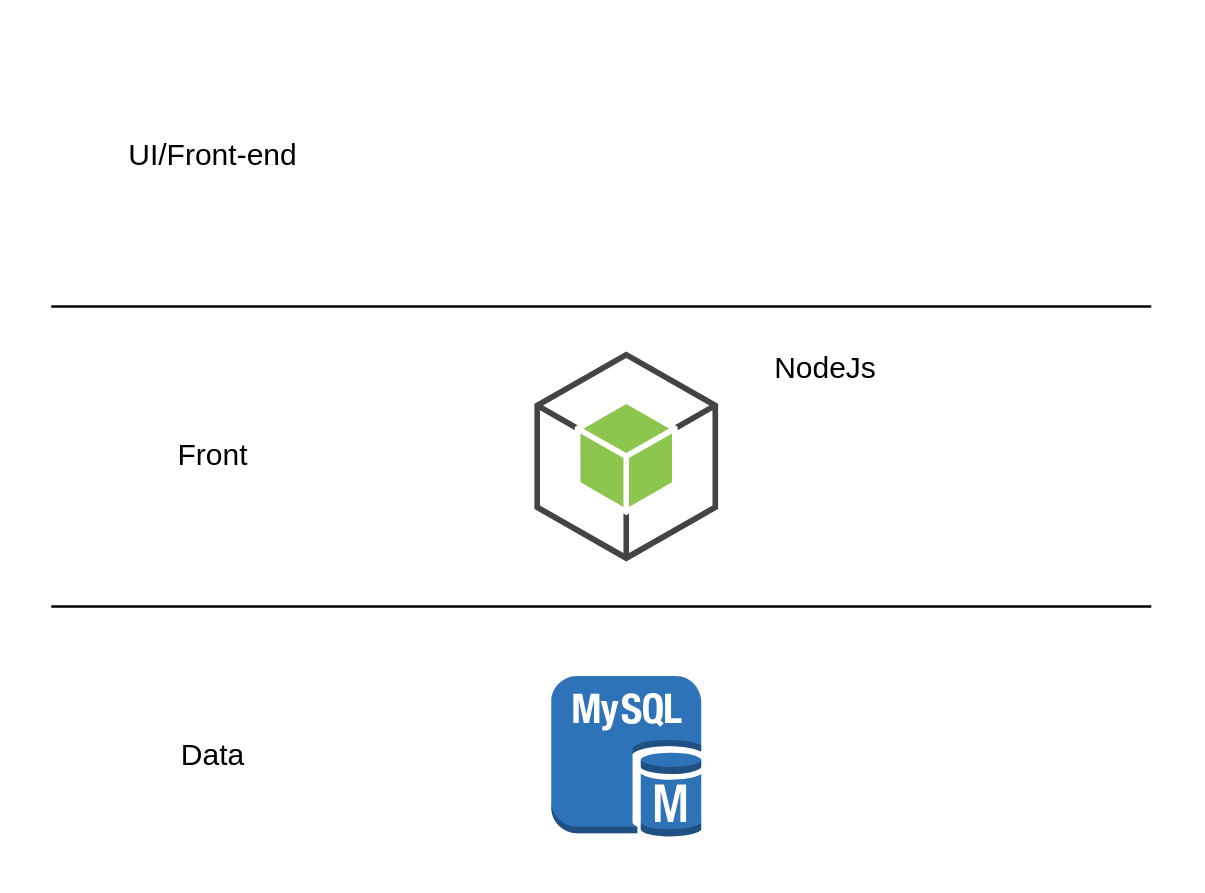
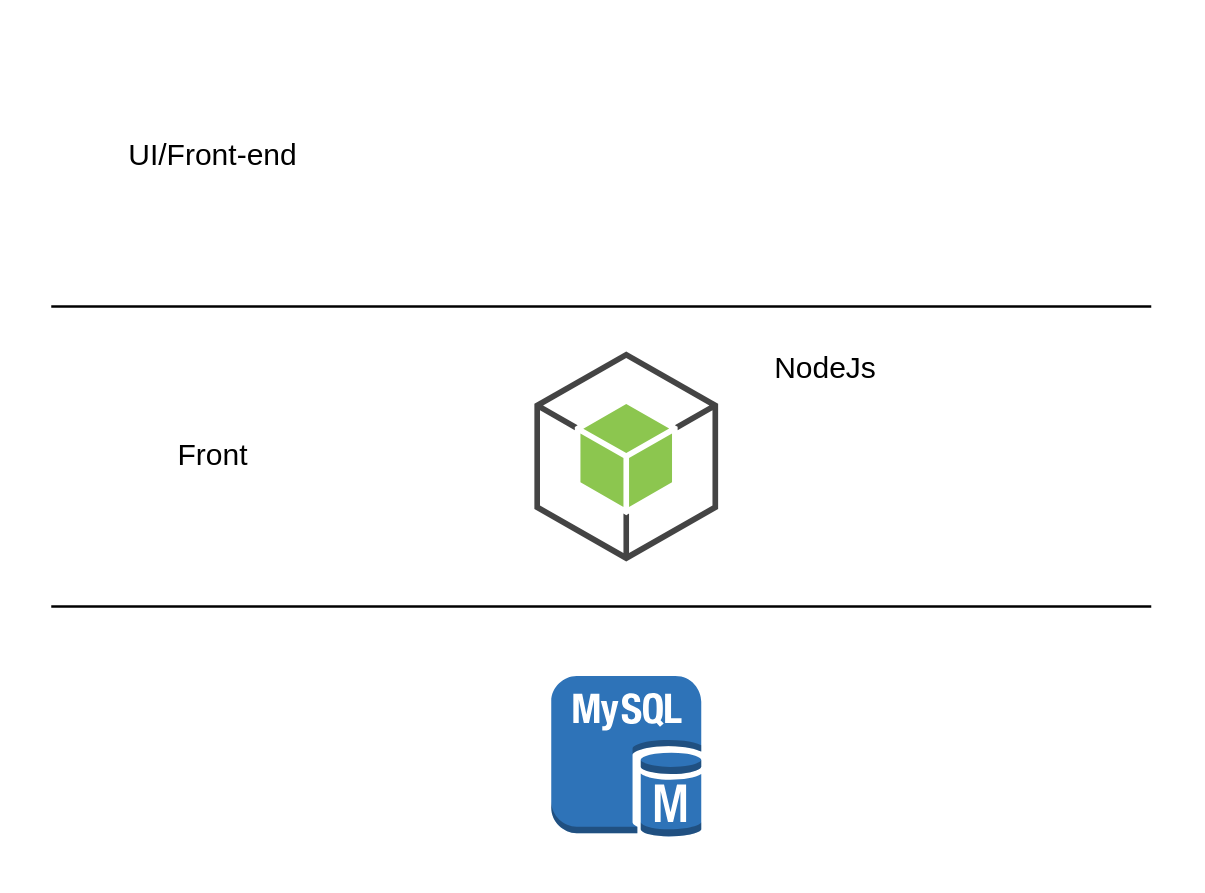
(214, 756) -> none
